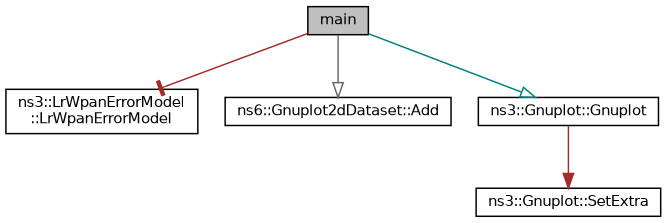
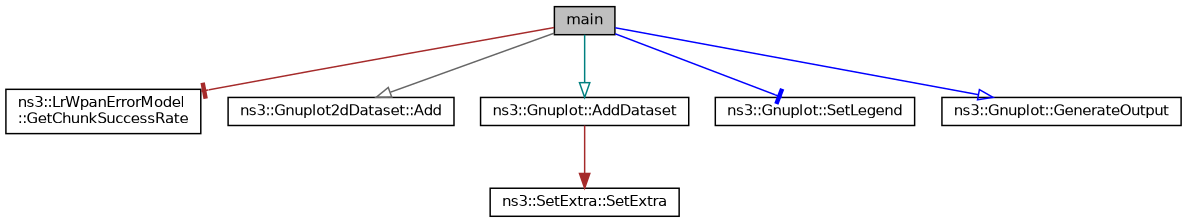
(102, 111) -> (103, 111)
(338, 111) -> (341, 111)
(568, 111) -> (585, 111)
none -> (815, 111)
none -> (1062, 111)
(568, 202) -> (585, 202)
